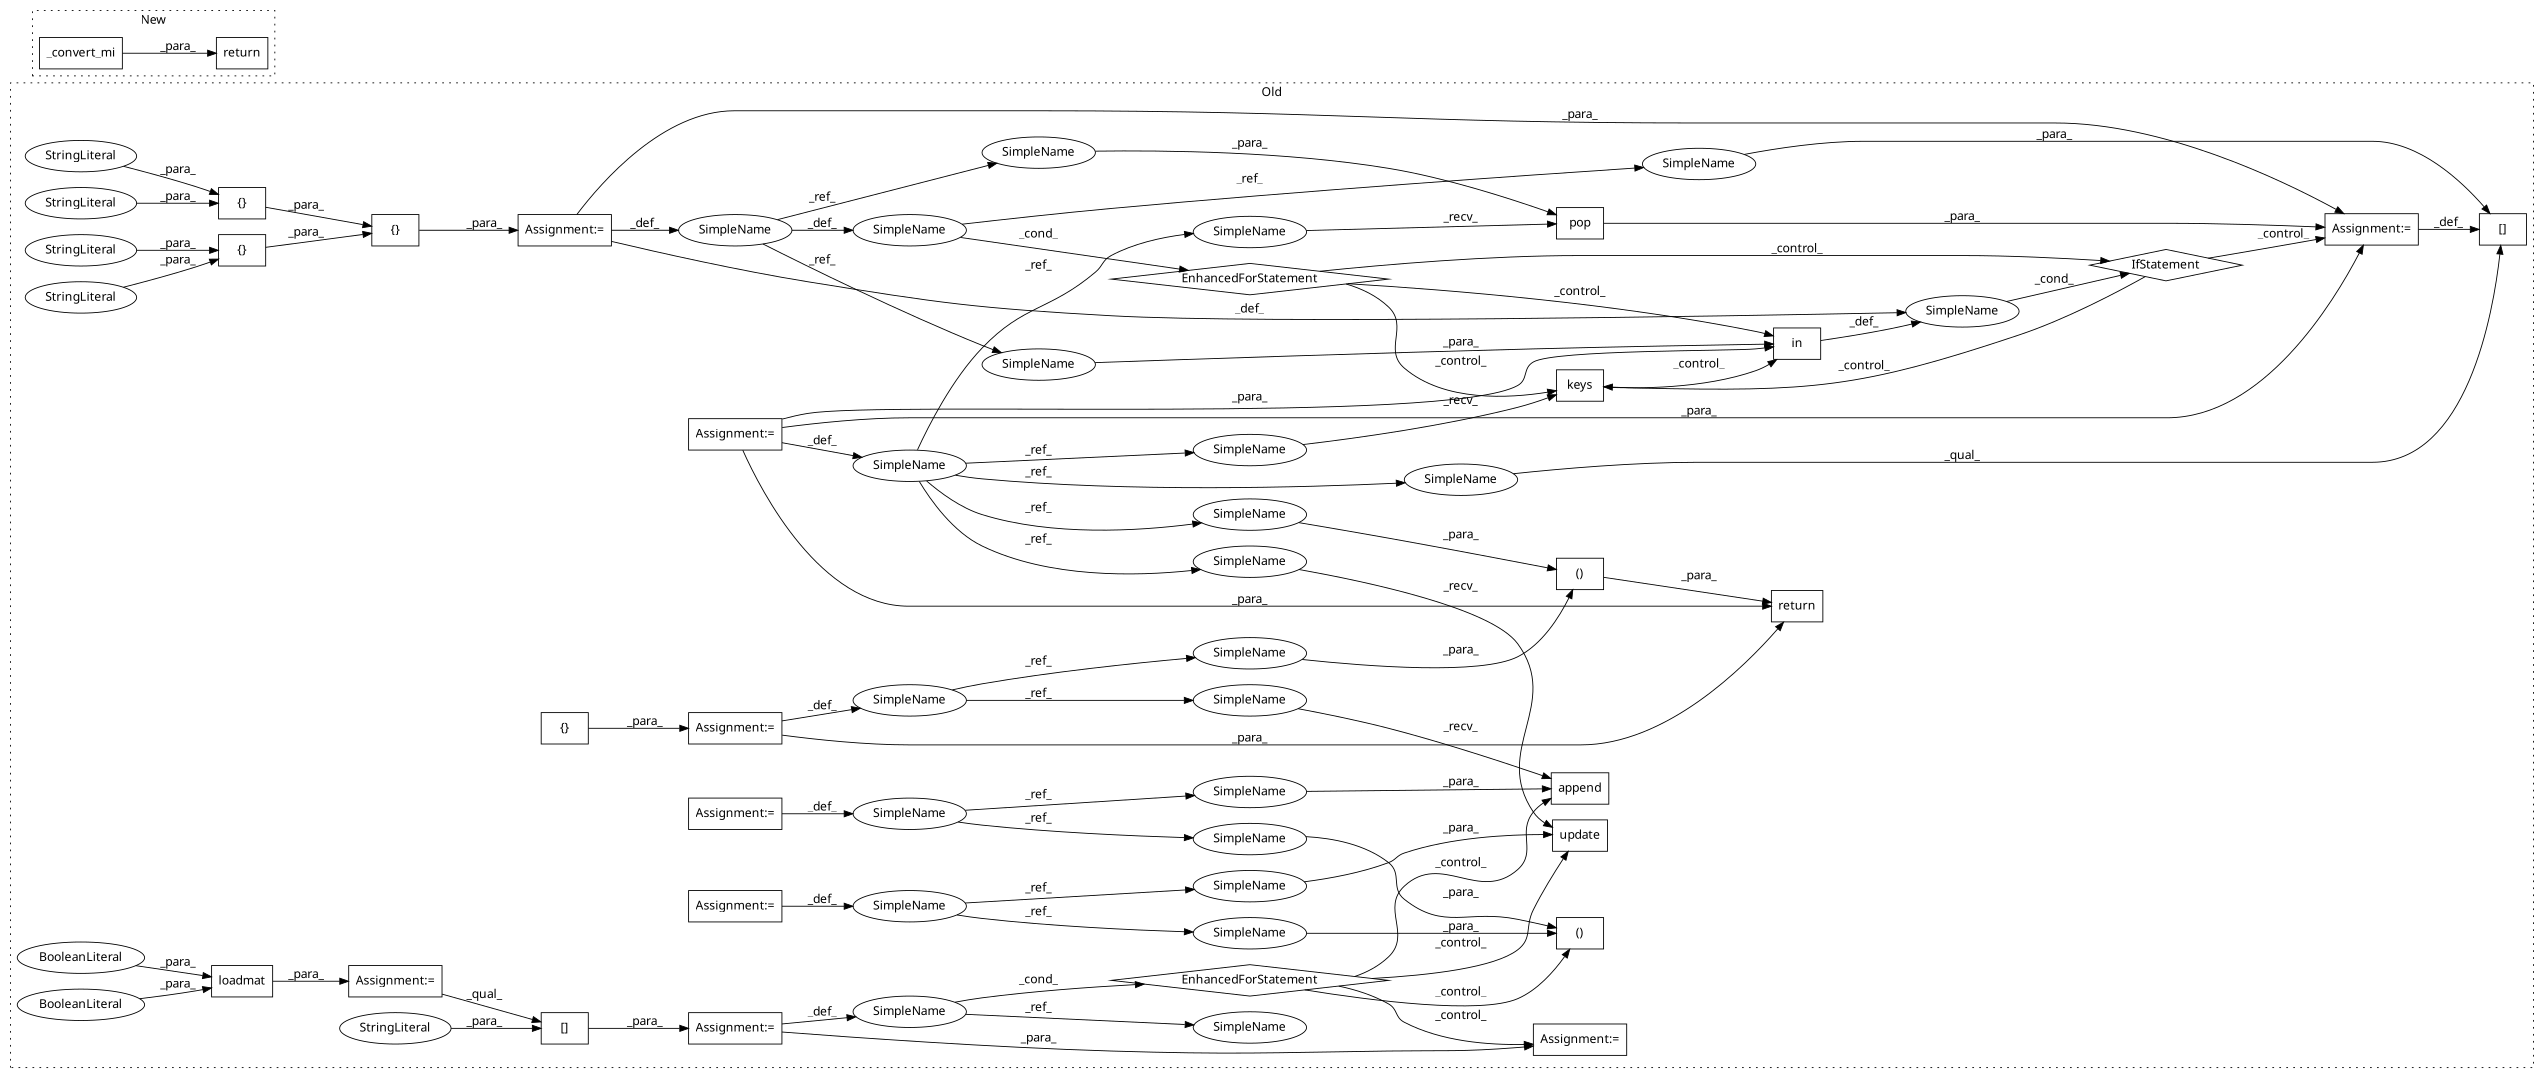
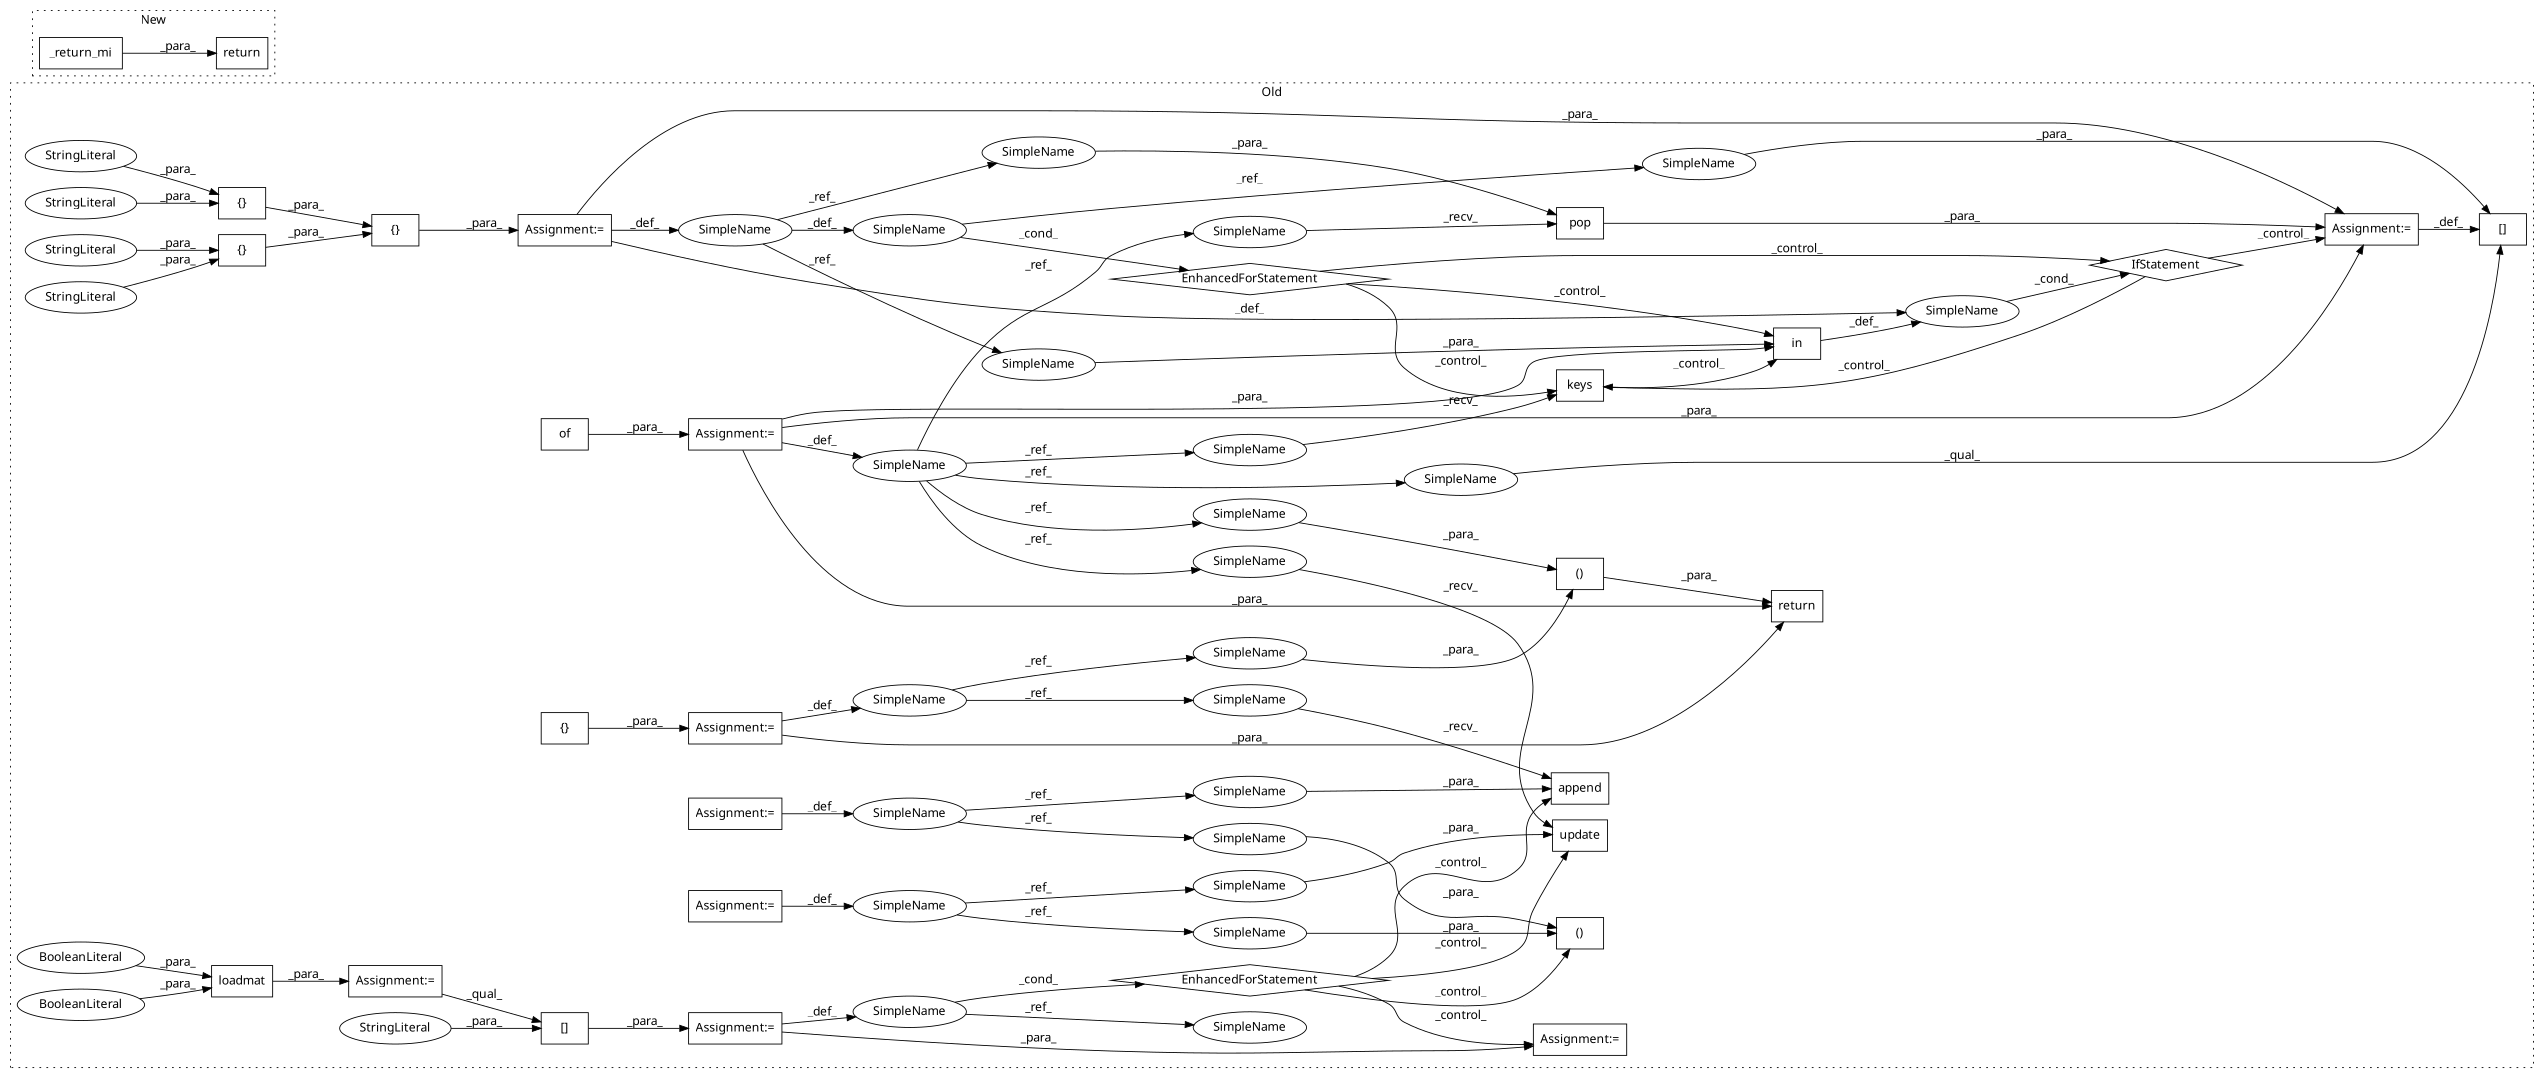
(81, 53) -> (81, 53)
none -> (565, 434)
